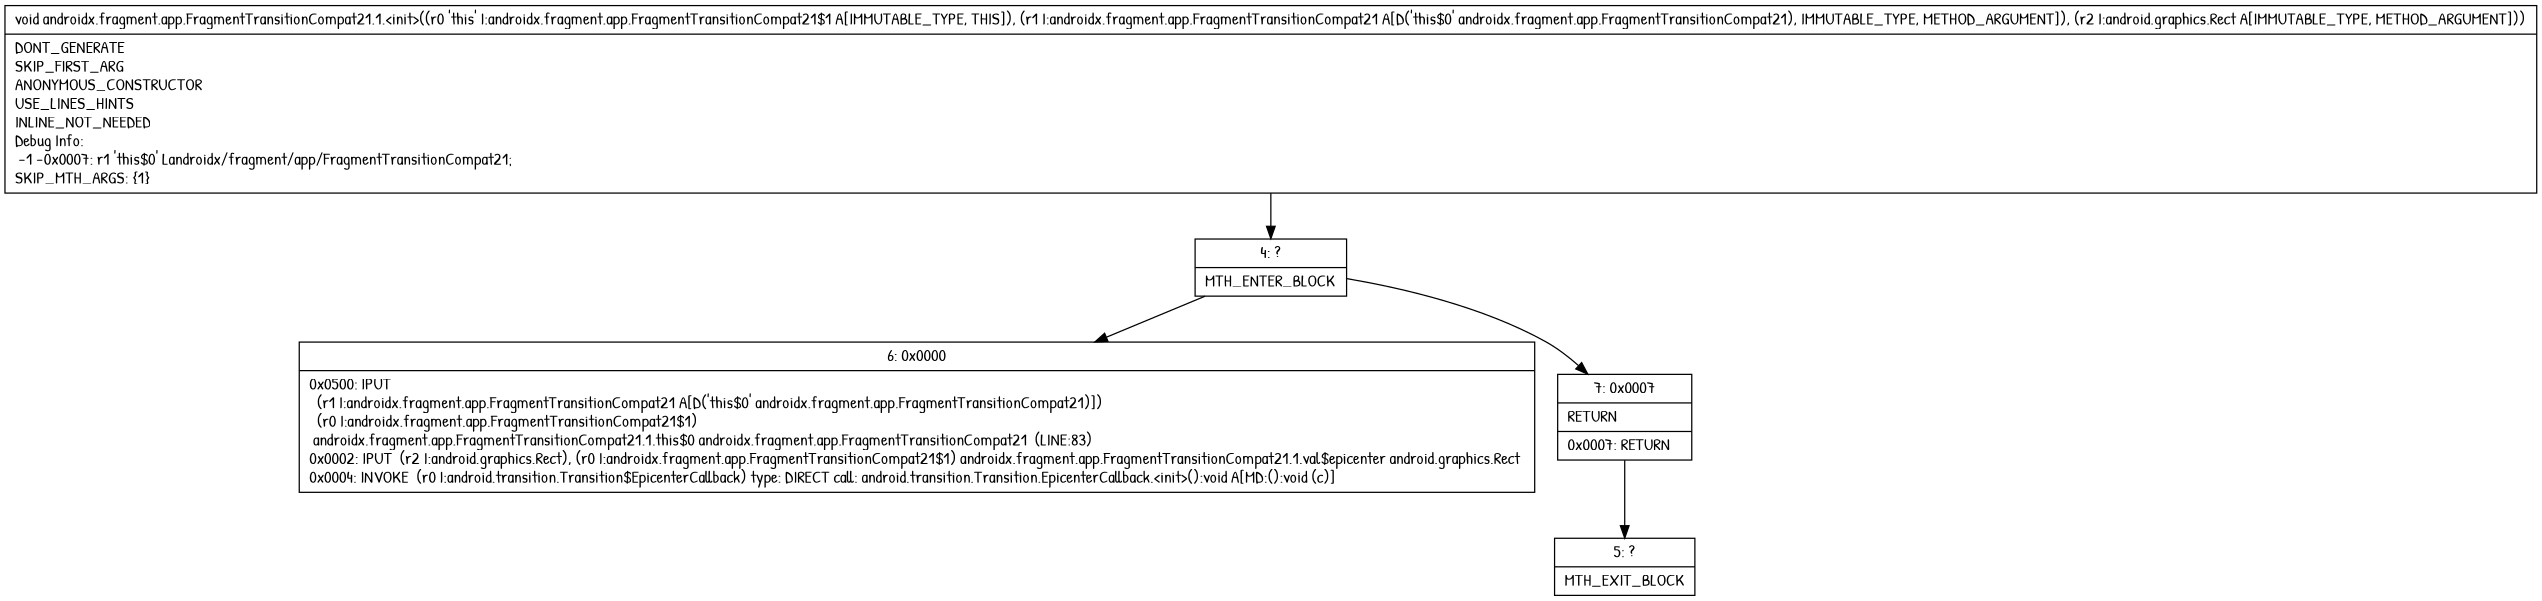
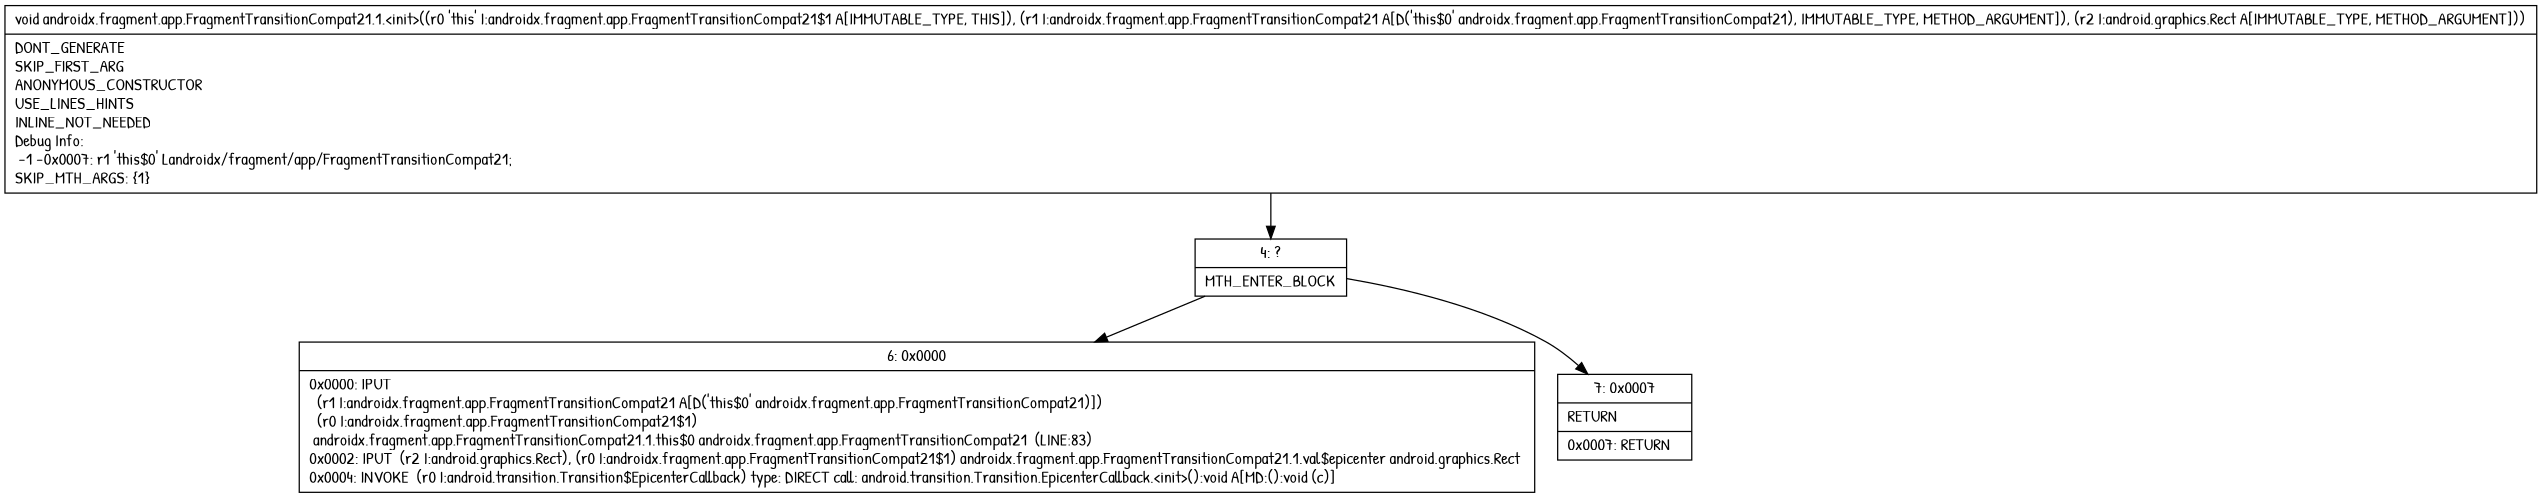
(354, 384) -> (354, 384)
(1625, 567) -> none
